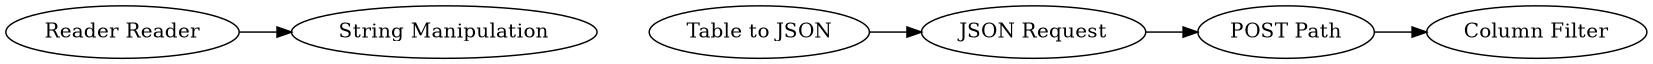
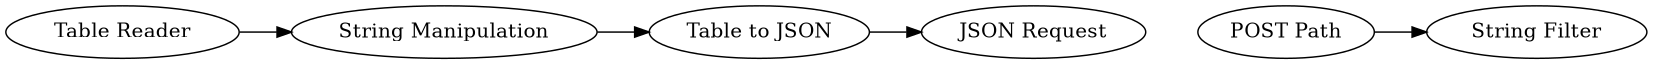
(122, 32) -> (122, 32)
none -> (616, 32)
(1164, 32) -> none
(1537, 32) -> (1537, 32)
